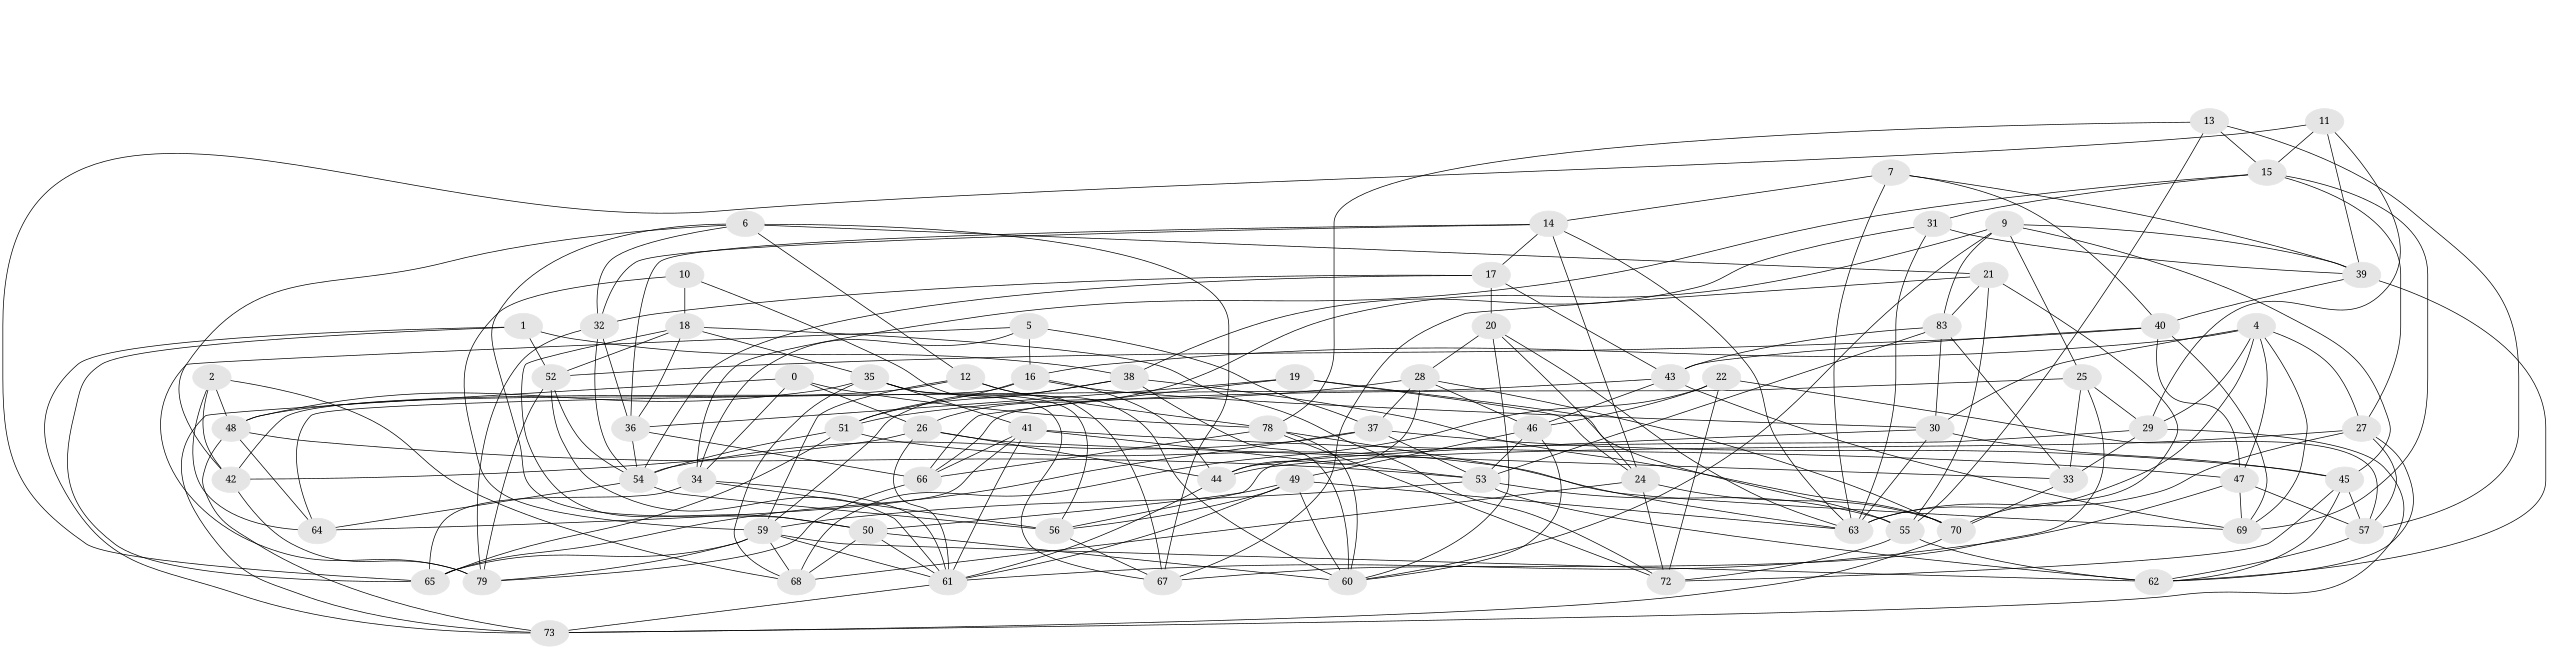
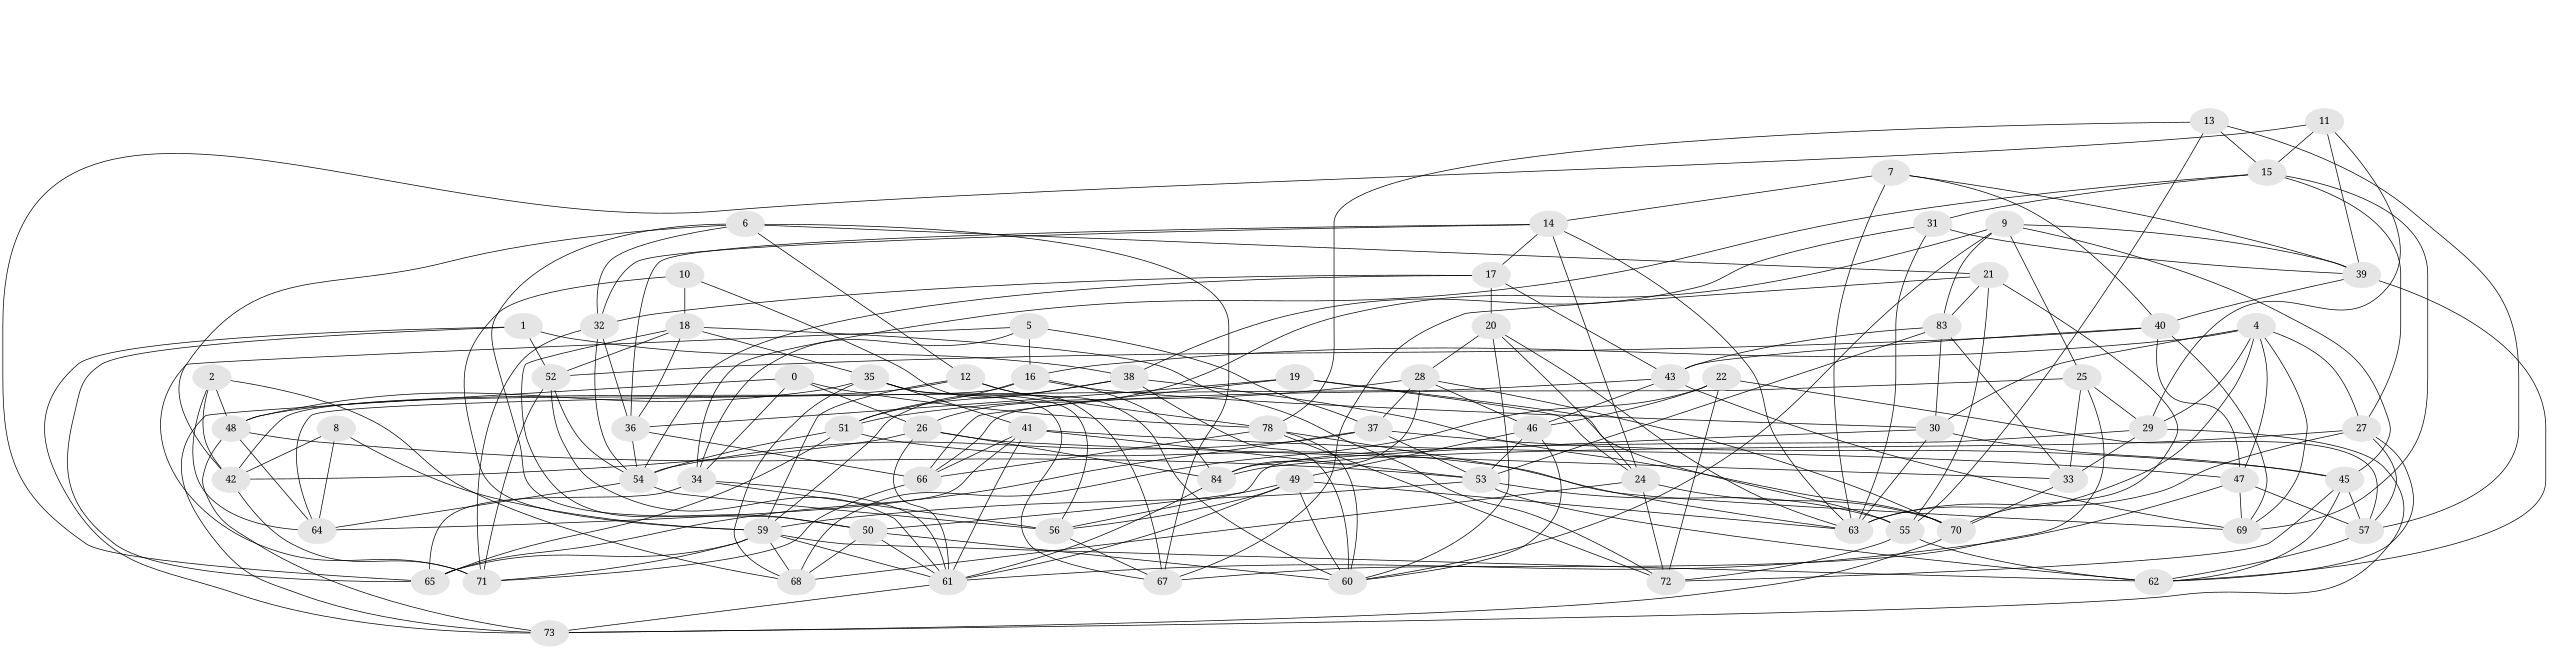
none -> (336, 429)
(1217, 480) -> (1217, 480)
(482, 582) -> (482, 582)
